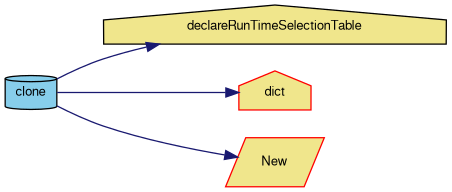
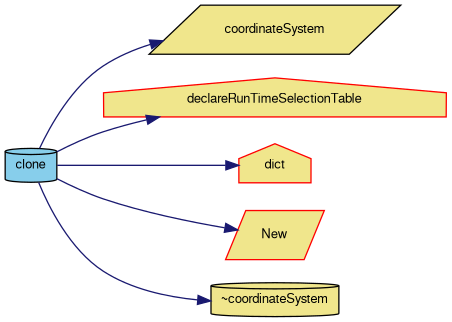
(275, 27) -> (275, 99)
none -> (275, 30)
none -> (275, 300)
